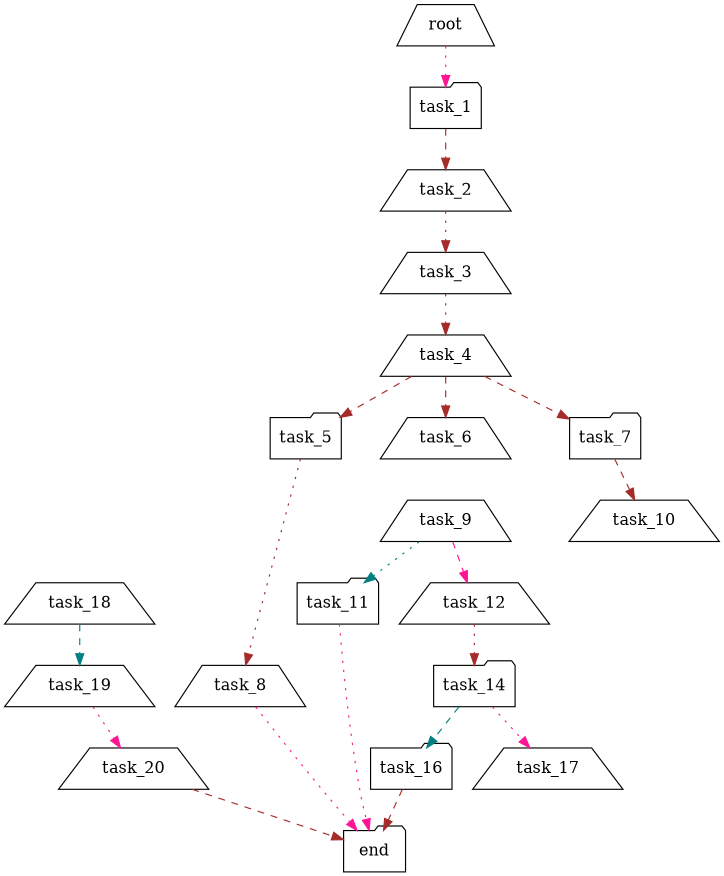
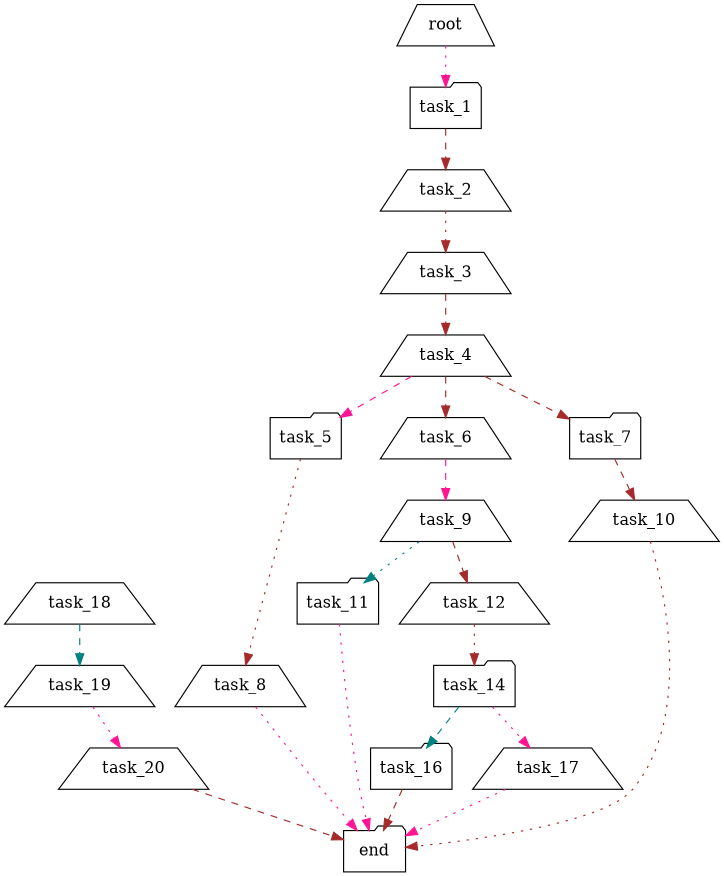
(446, 309) -> (446, 309)
(381, 394) -> (381, 394)
none -> (446, 474)
(458, 557) -> (458, 557)
none -> (641, 776)
none -> (461, 810)
